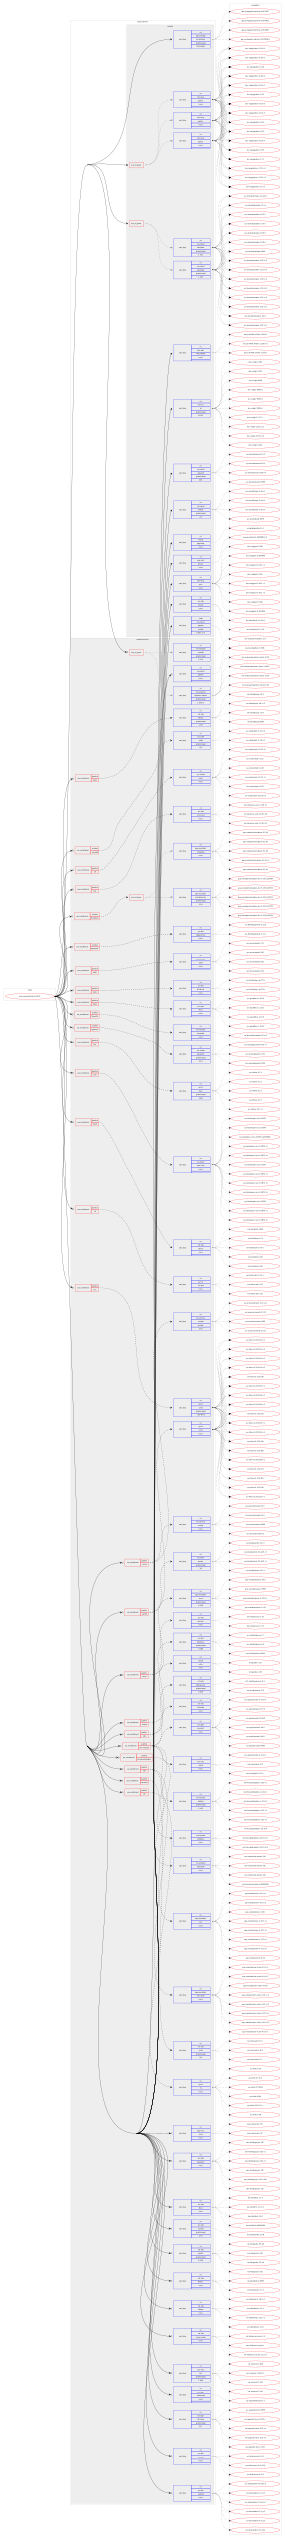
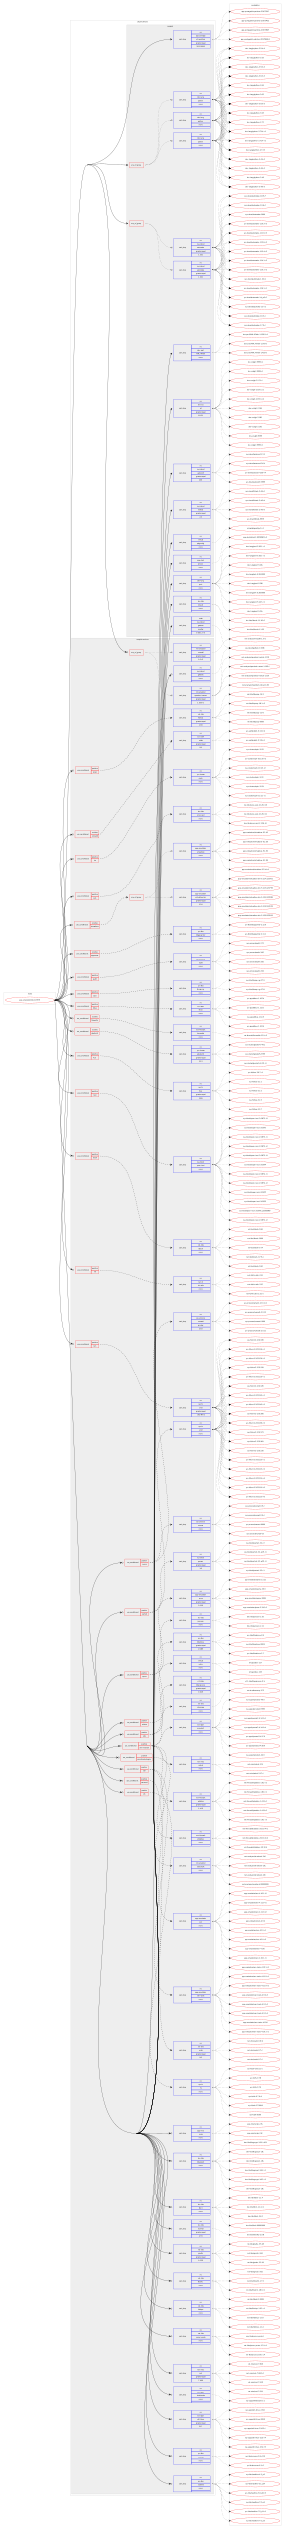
(255, 2456) -> none
